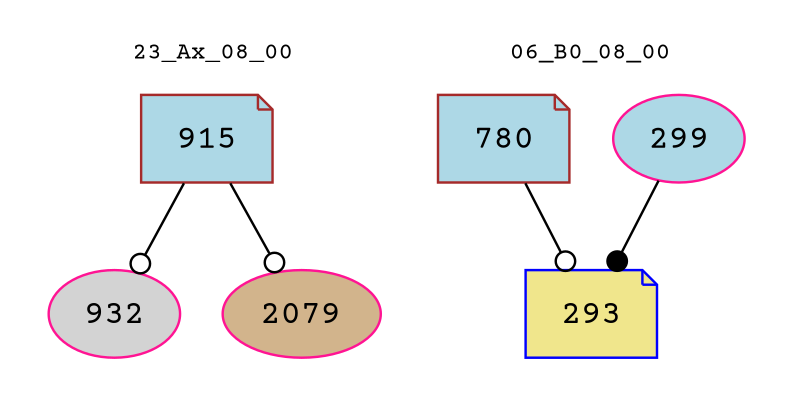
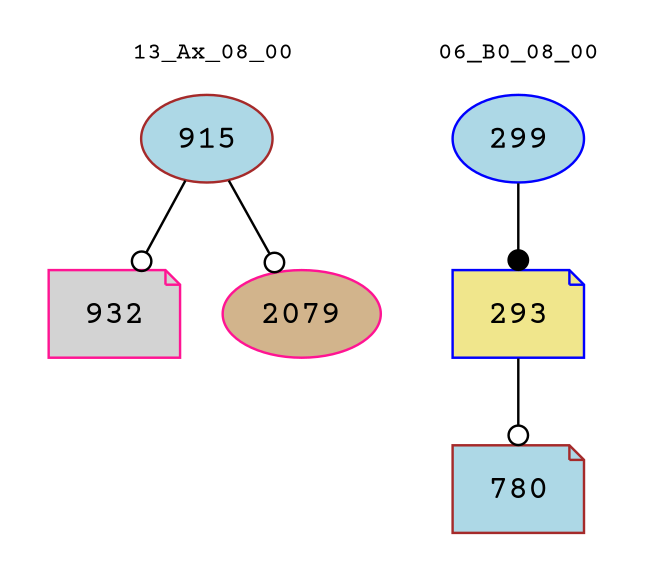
(214, 52) -> (214, 52)
(207, 139) -> (207, 139)
(679, 139) -> (518, 139)
(543, 218) -> (518, 392)
(114, 314) -> (114, 314)
